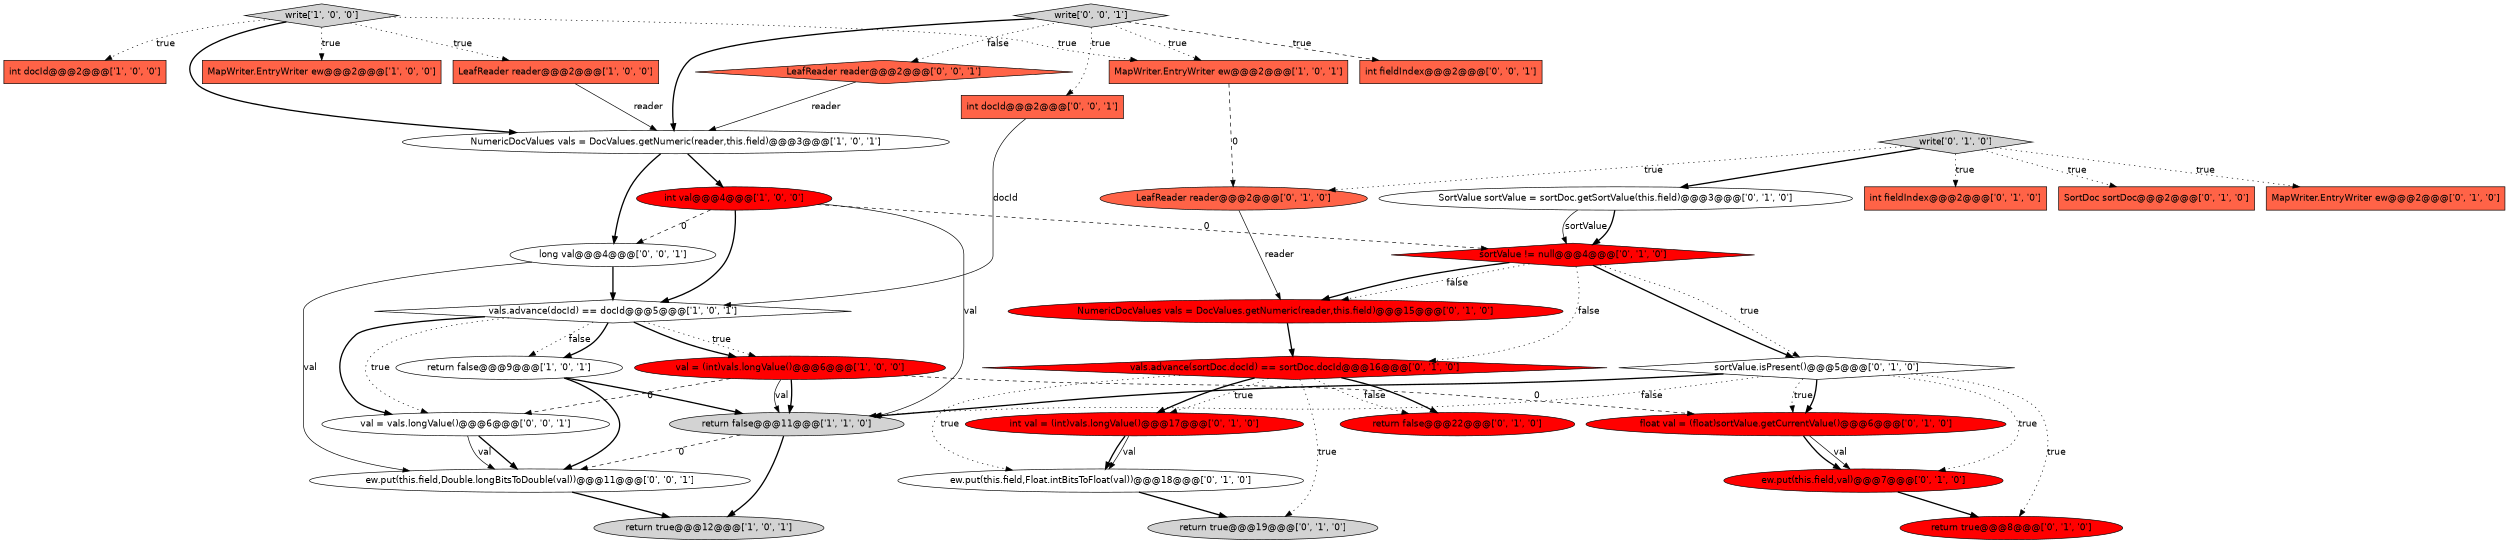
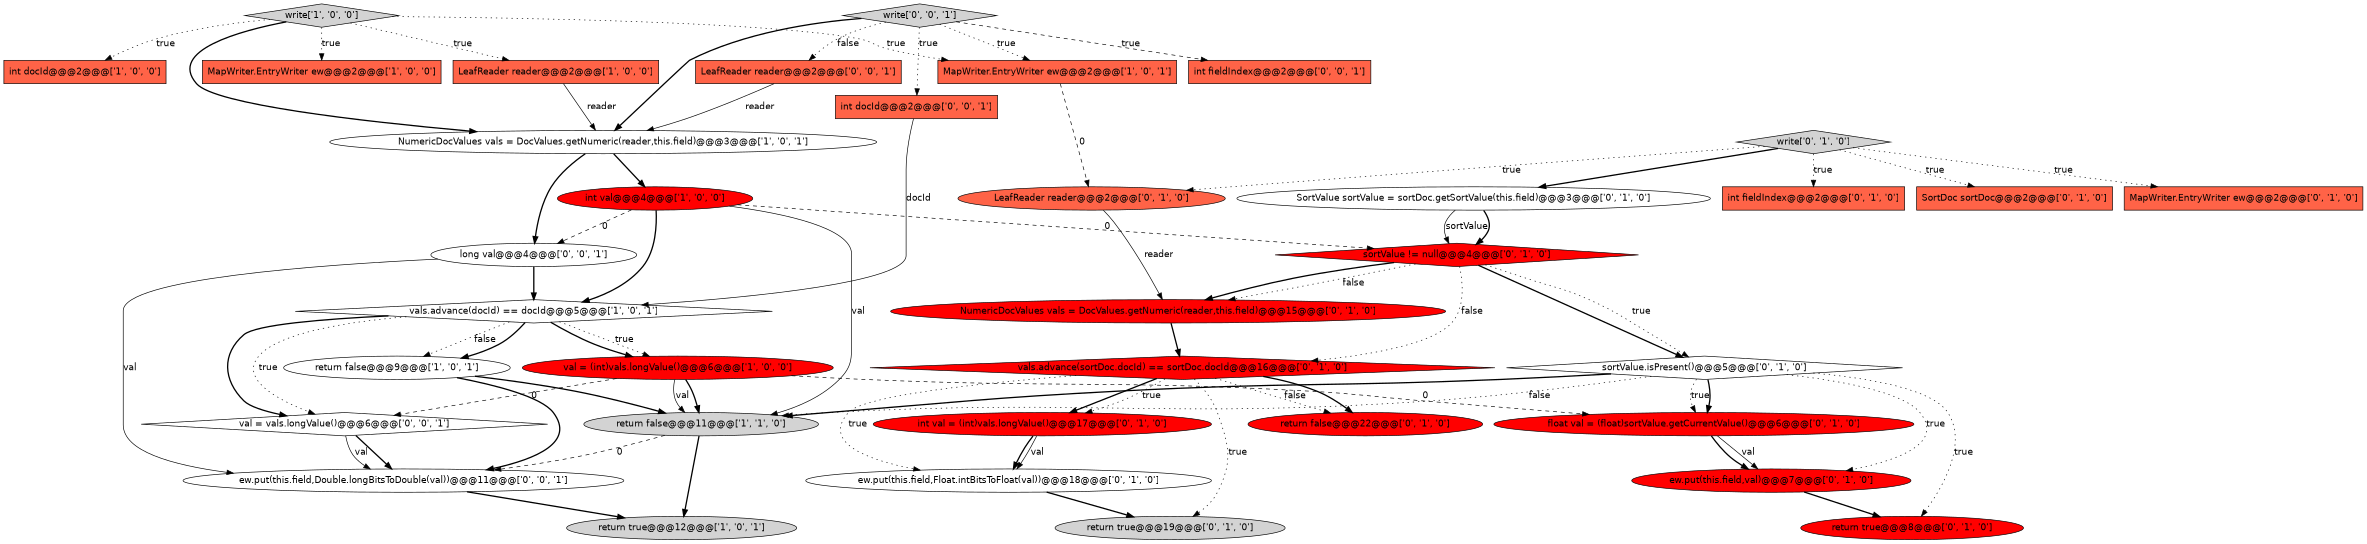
(884, 72) -> (798, 72)
(466, 424) -> (344, 424)
